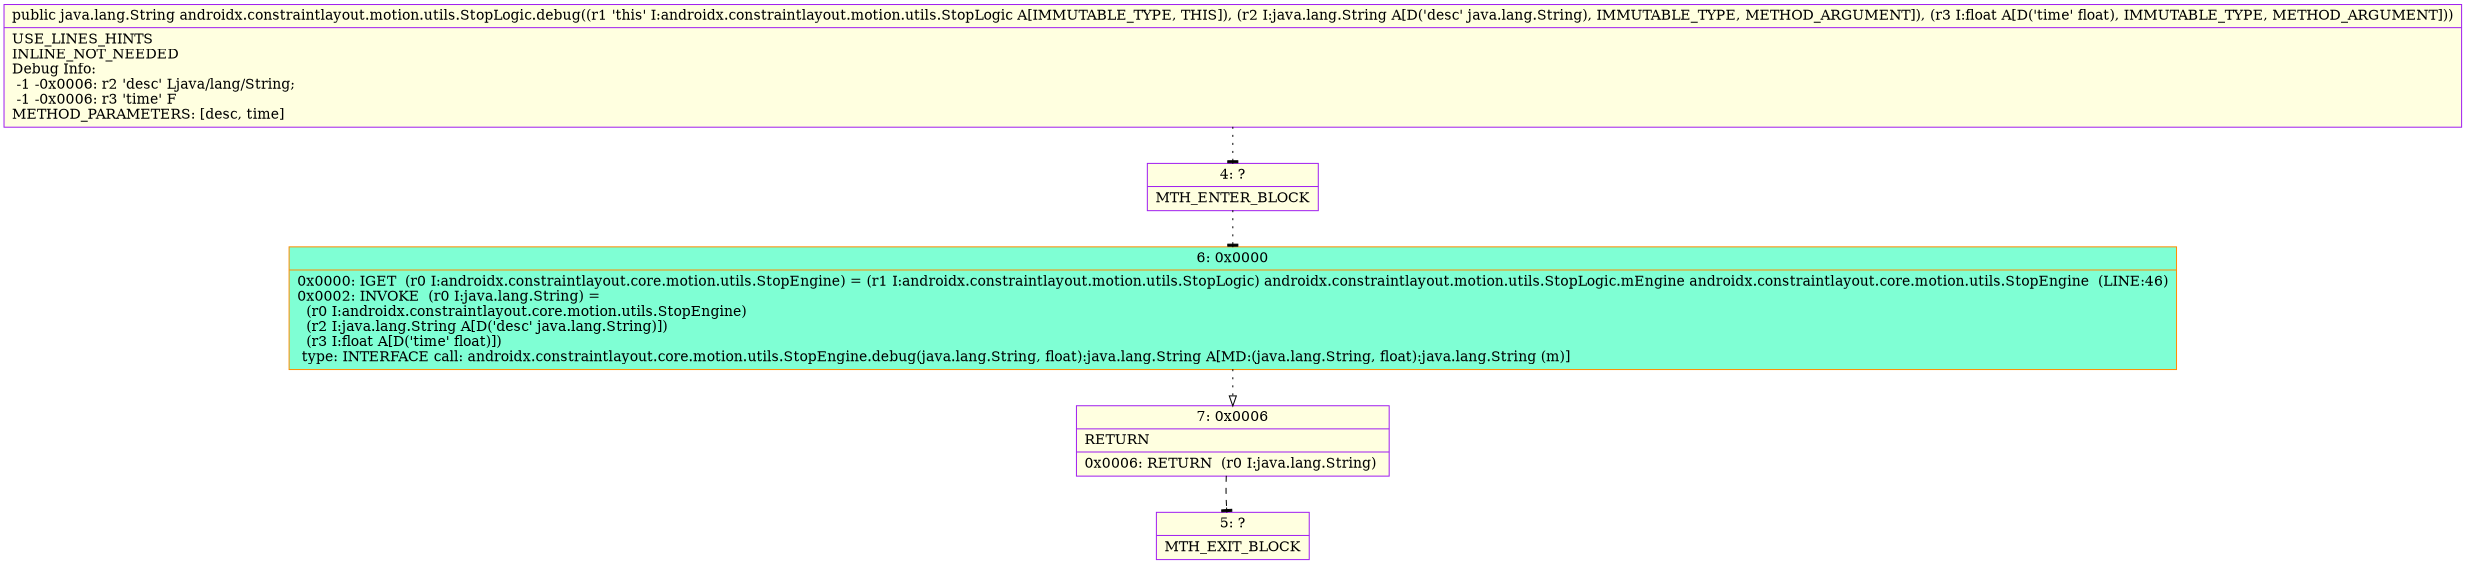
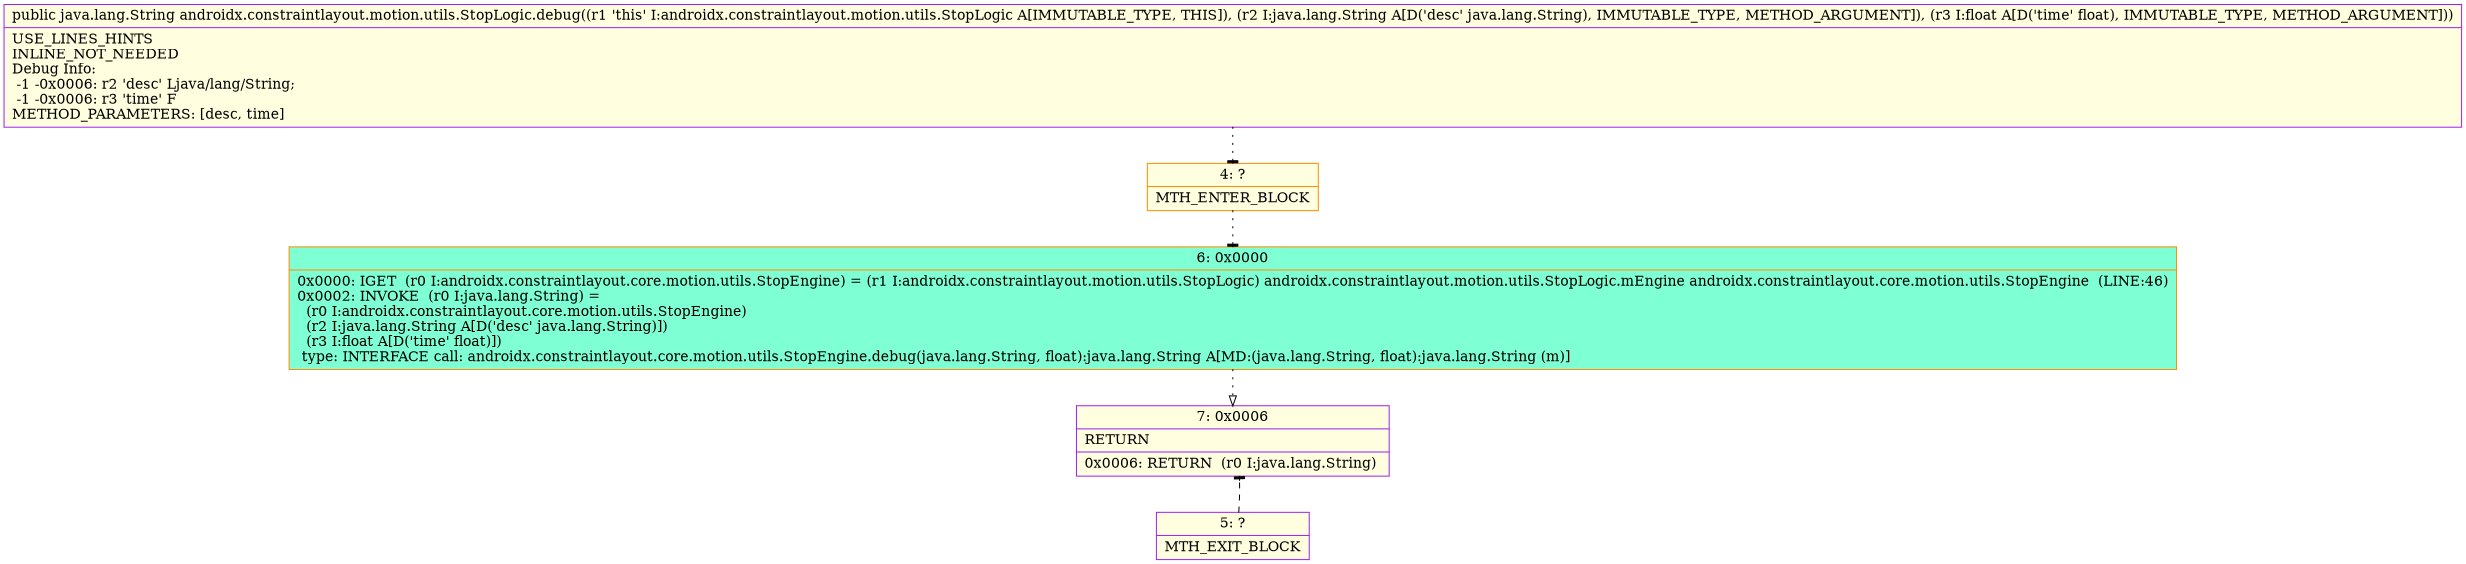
(1233, 187) -> (1233, 187)
(1226, 492) -> (1239, 497)
